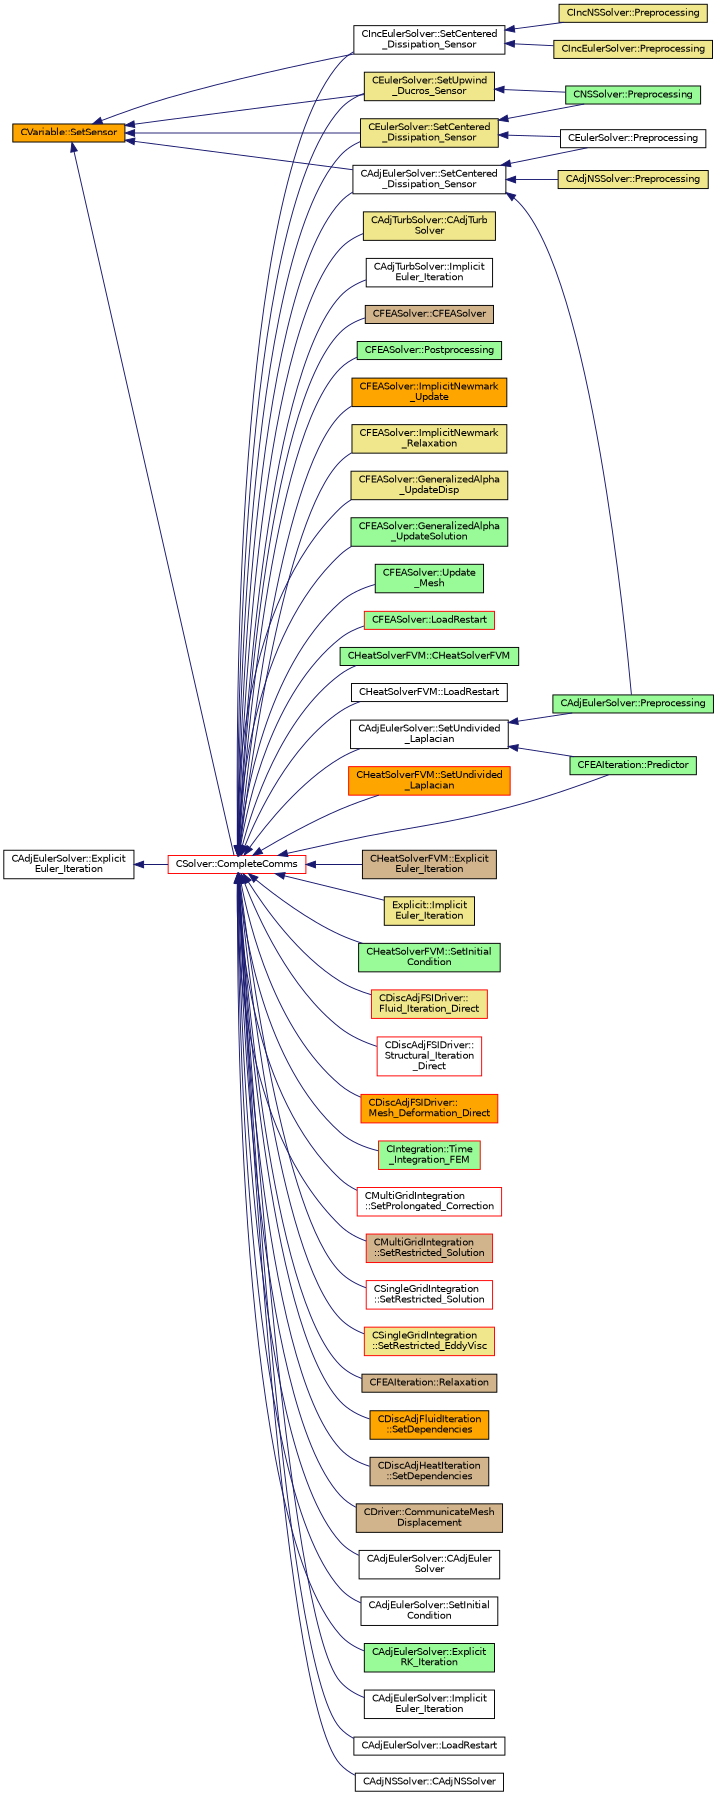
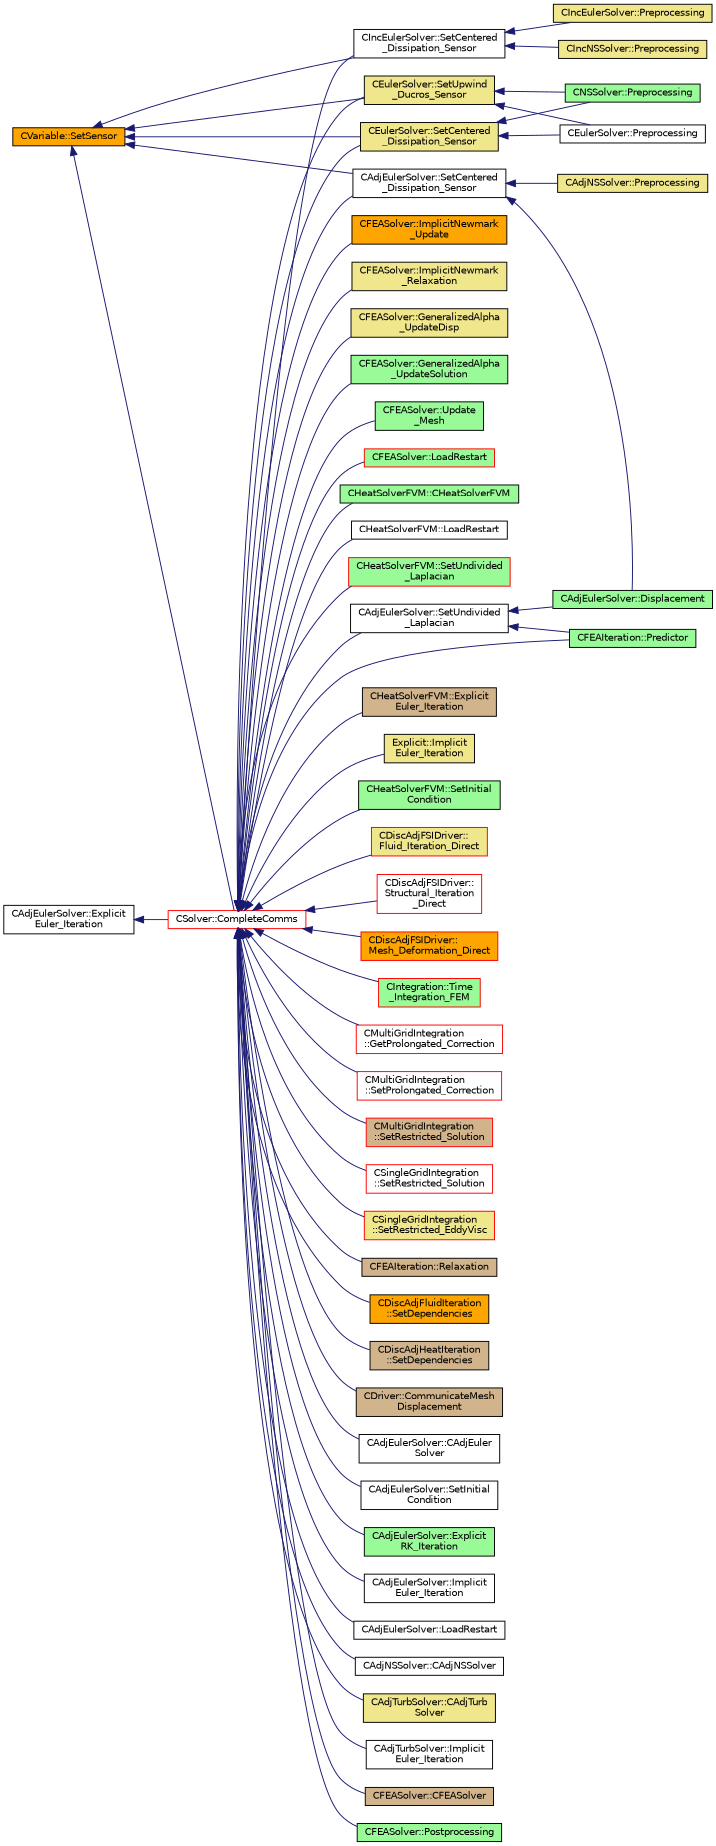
(549, 156) -> (551, 117)
(633, 704) -> (633, 599)
(429, 781) -> (429, 572)
none -> (429, 1039)
